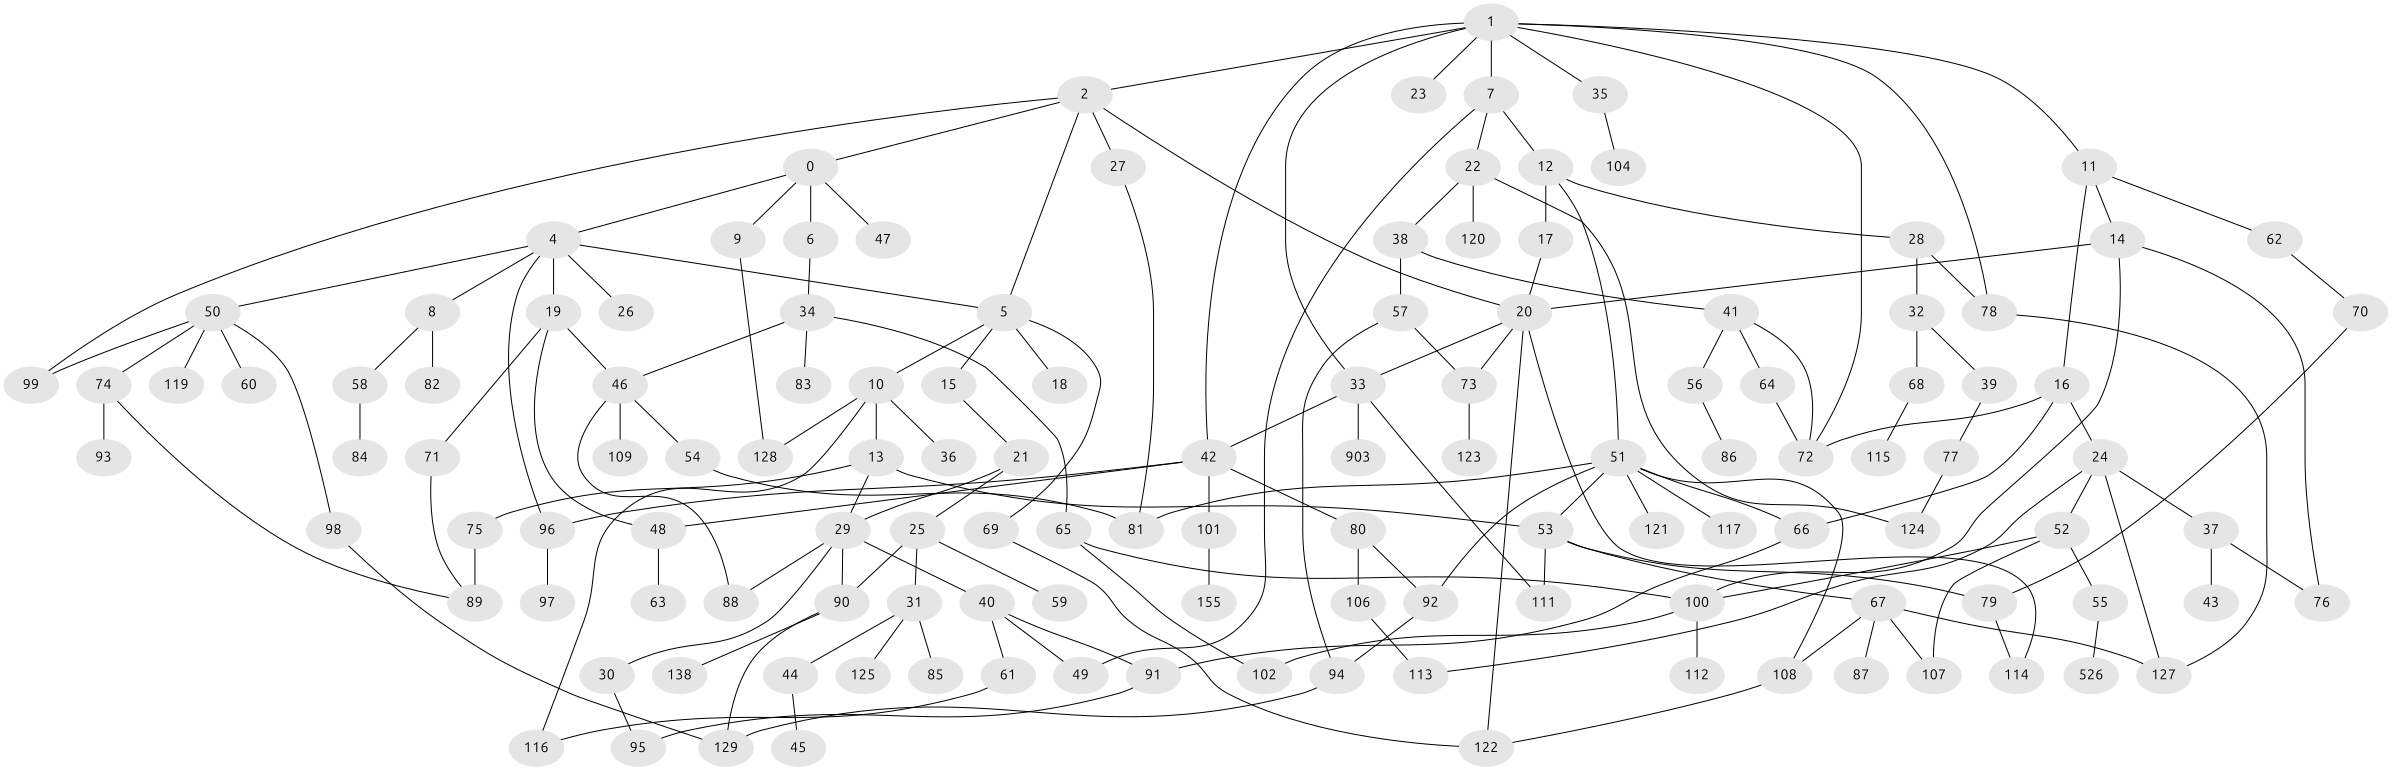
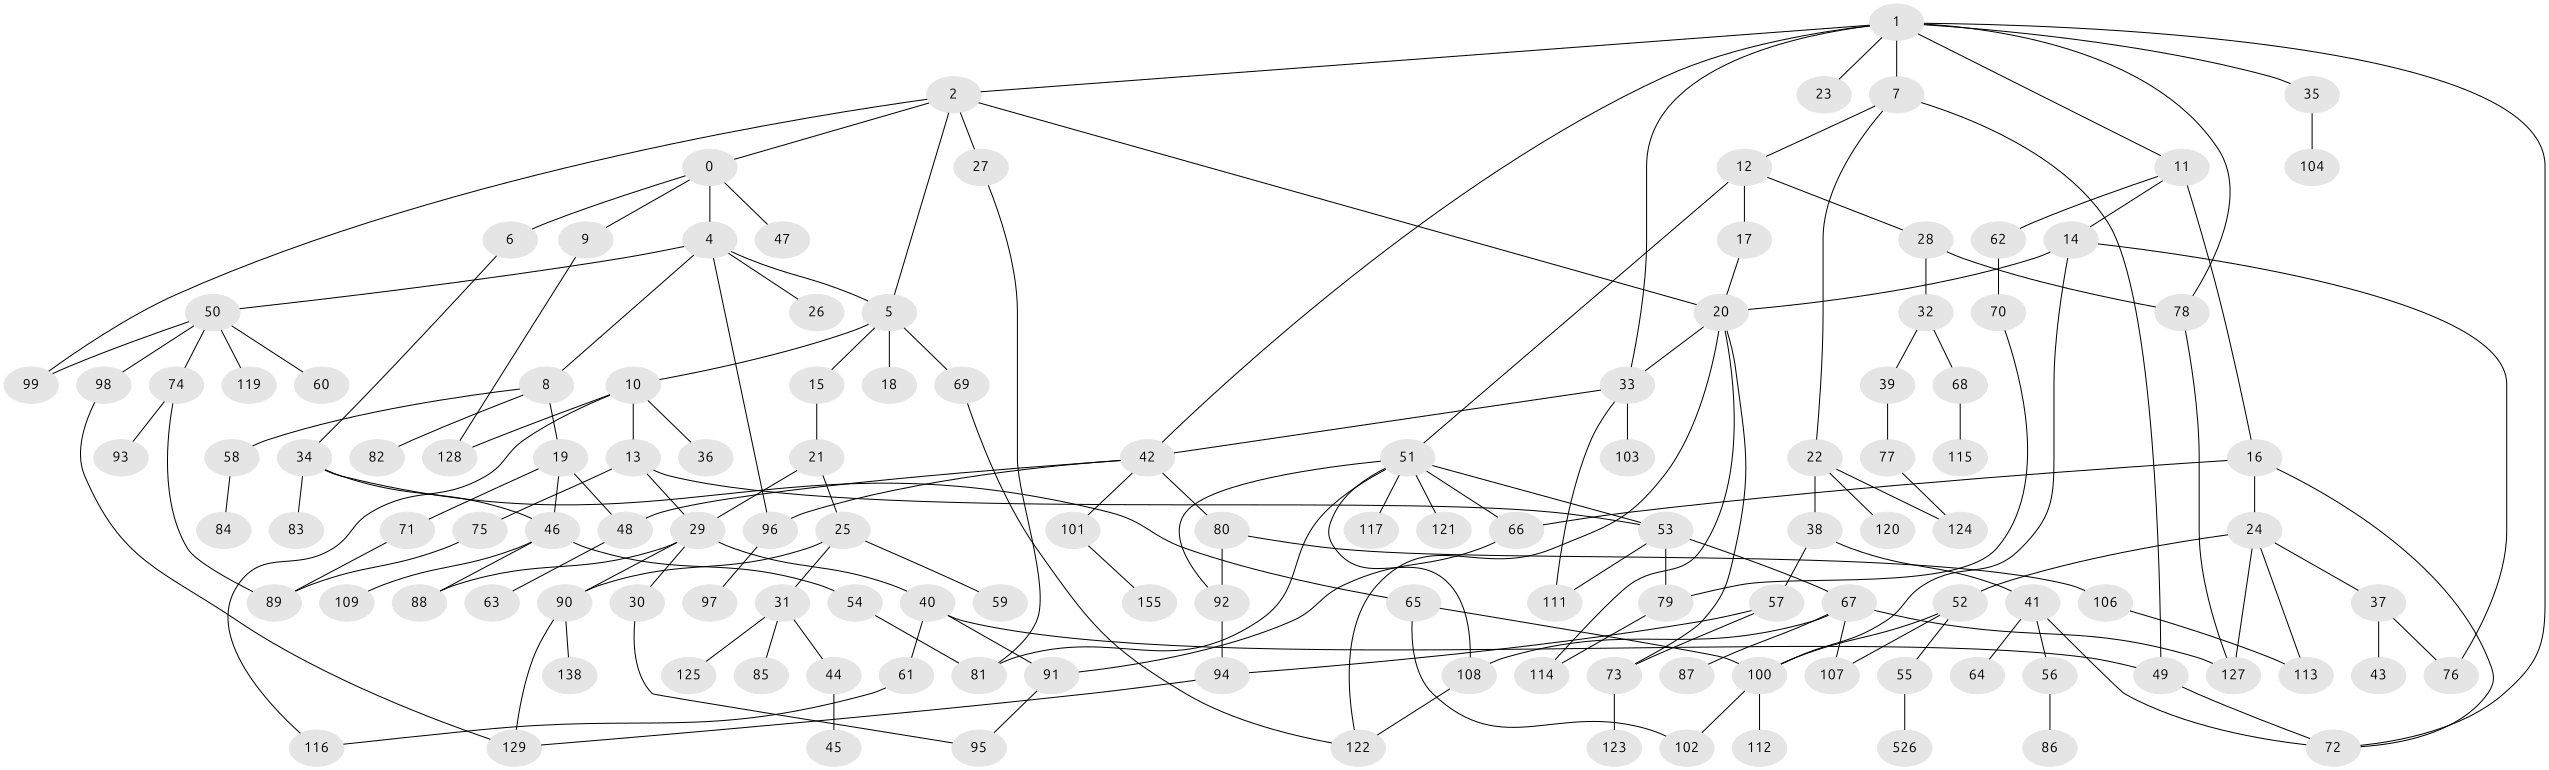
(554, 276) -> (555, 429)
(1787, 422) -> (2246, 714)
(1358, 458) -> (1627, 458)
